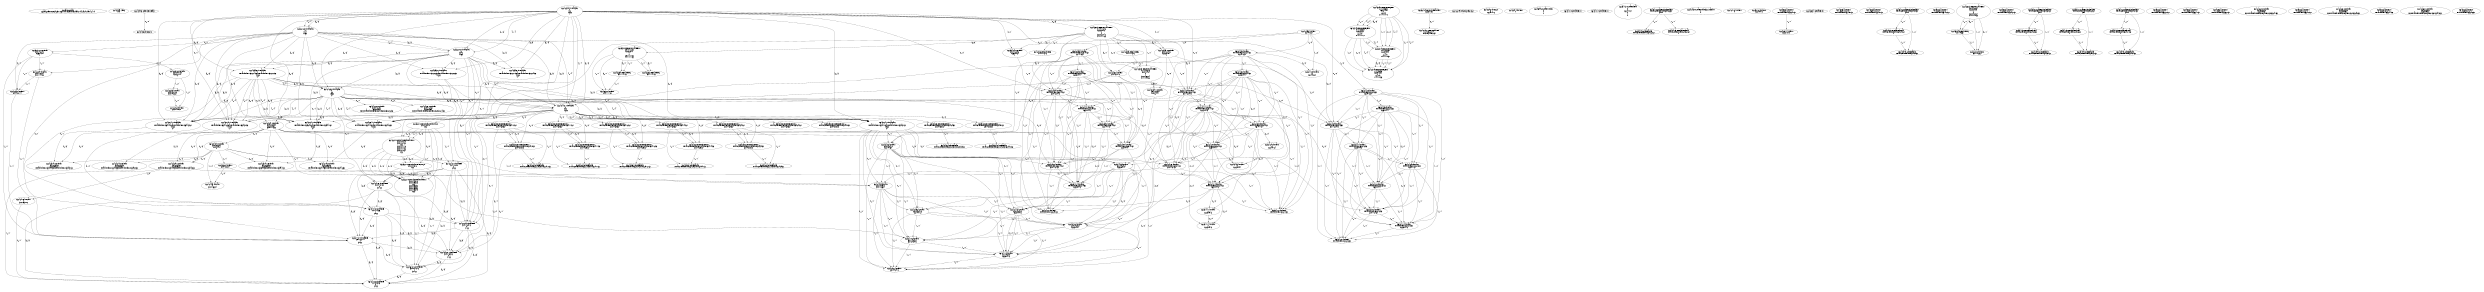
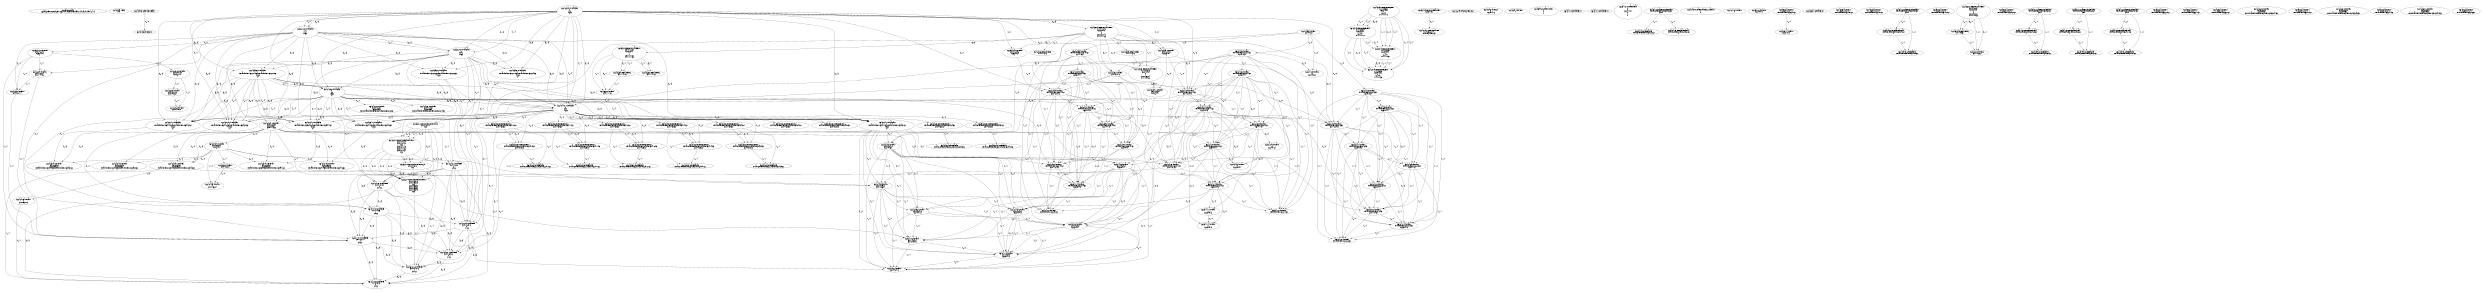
(1051, 64) -> none
(1357, 116) -> (1210, 117)
(424, 197) -> (616, 266)
